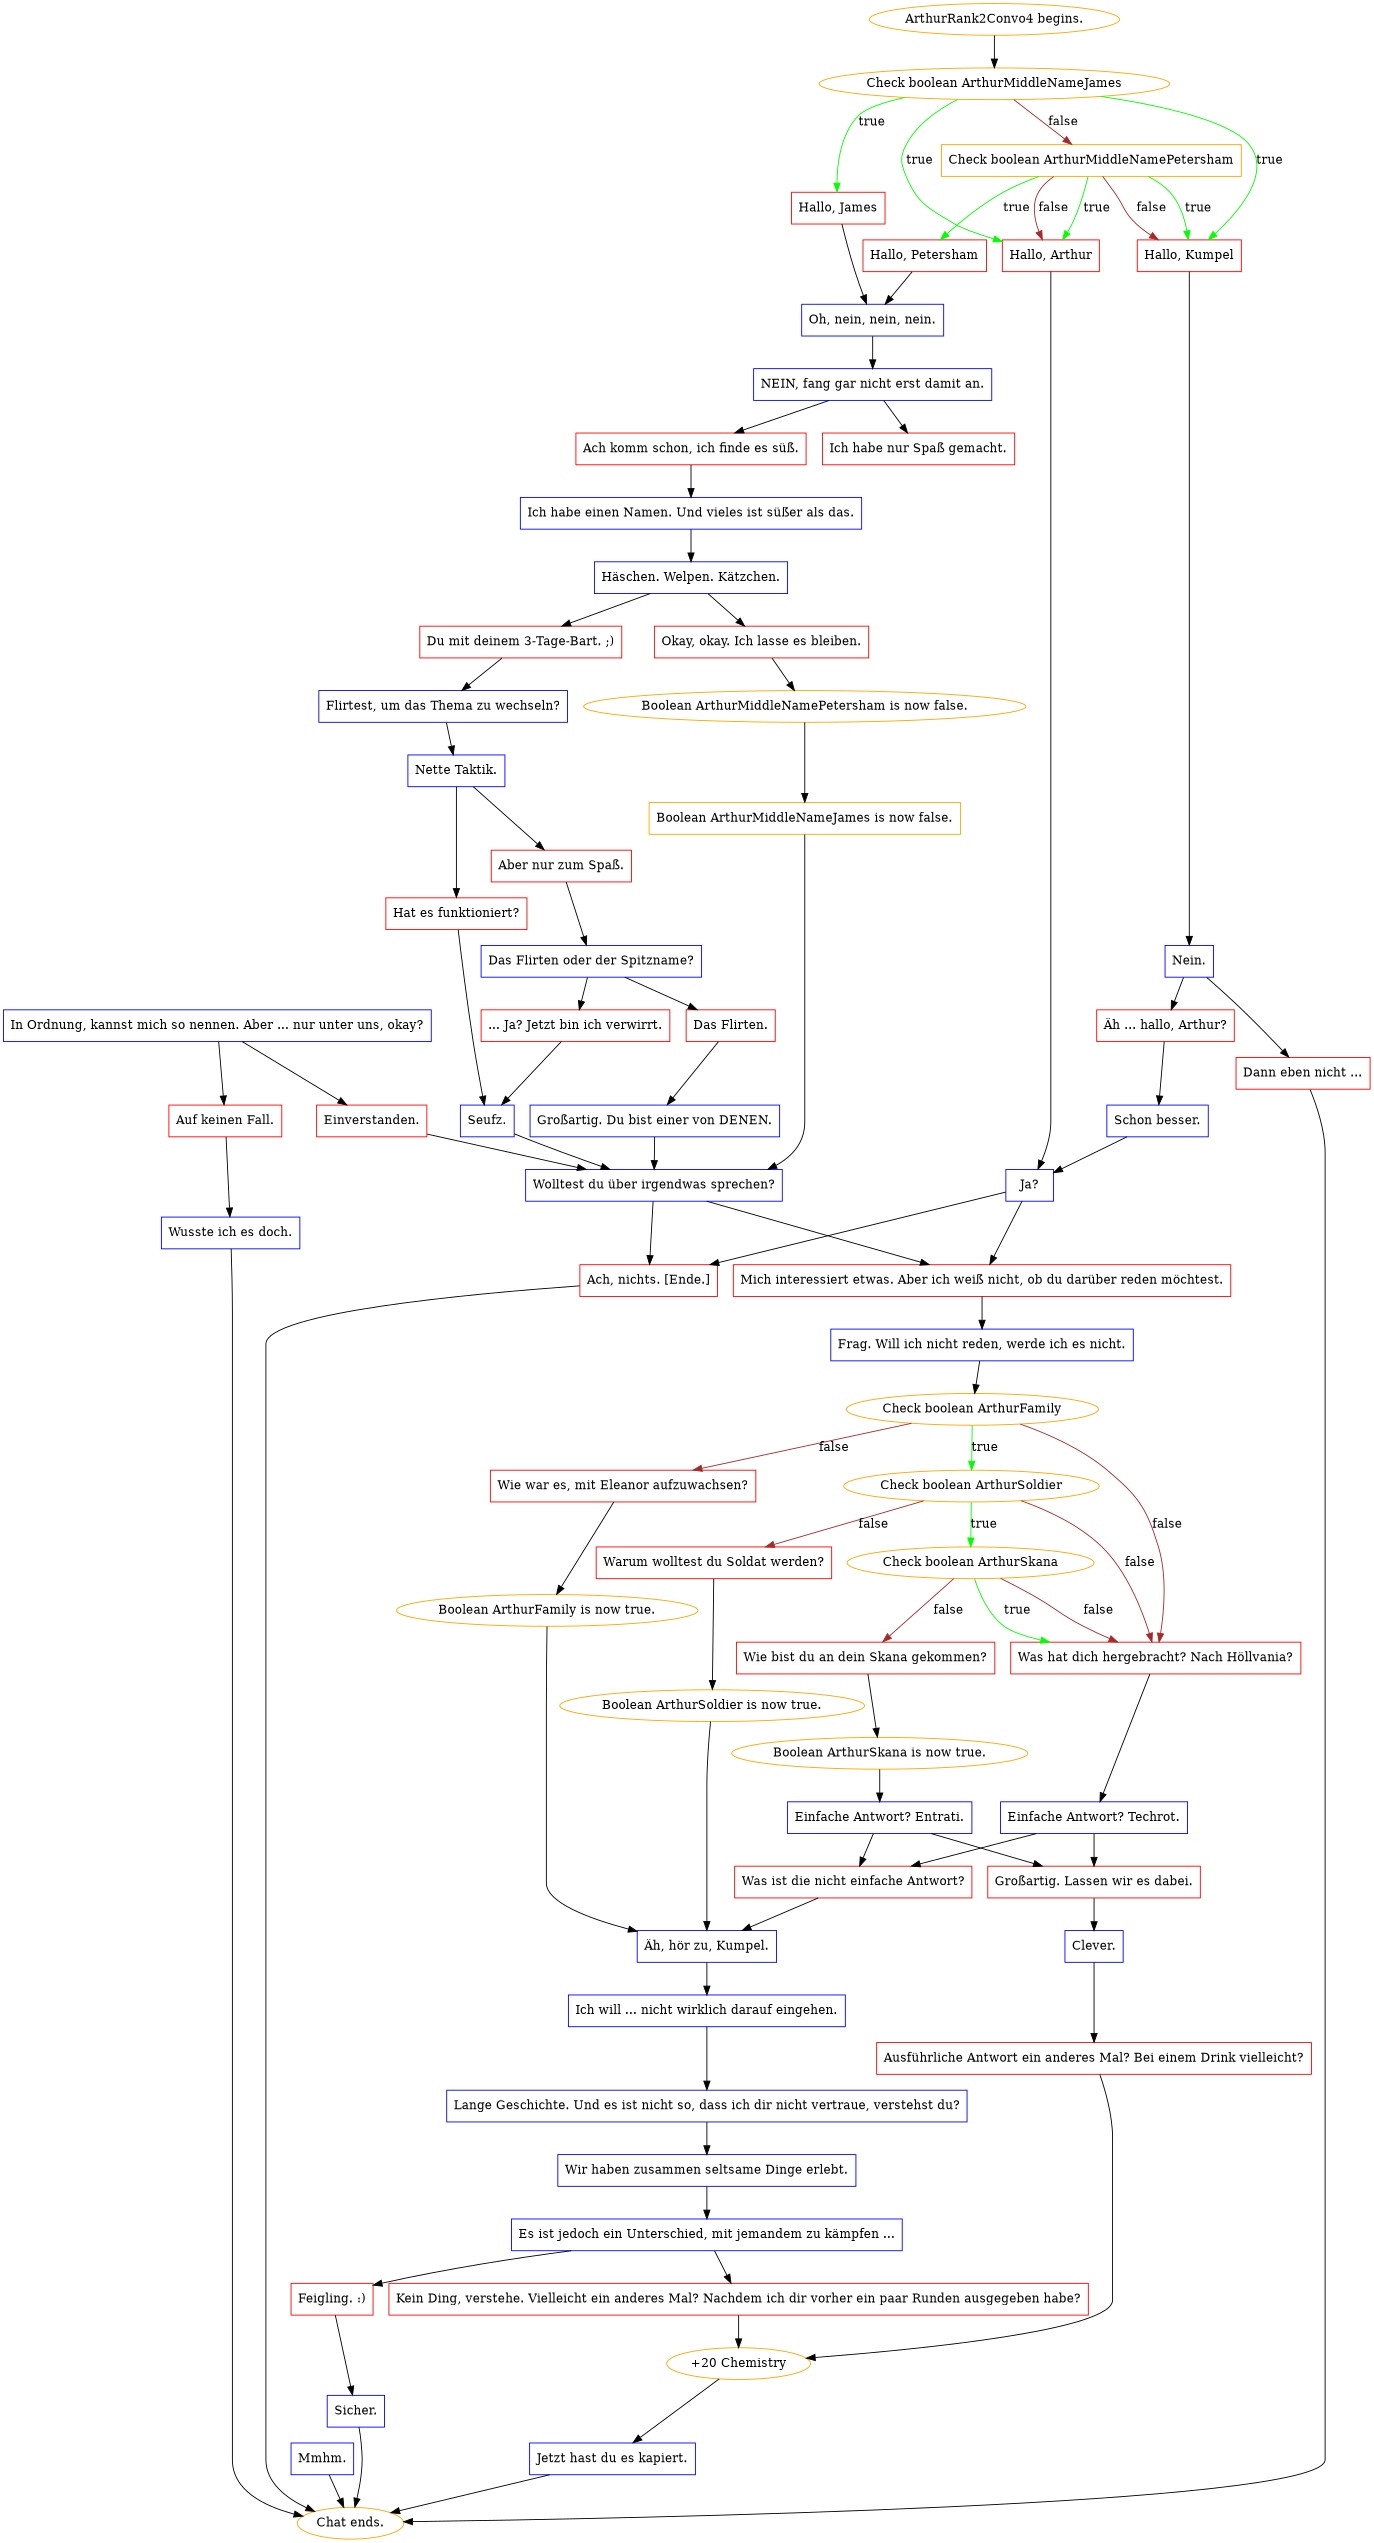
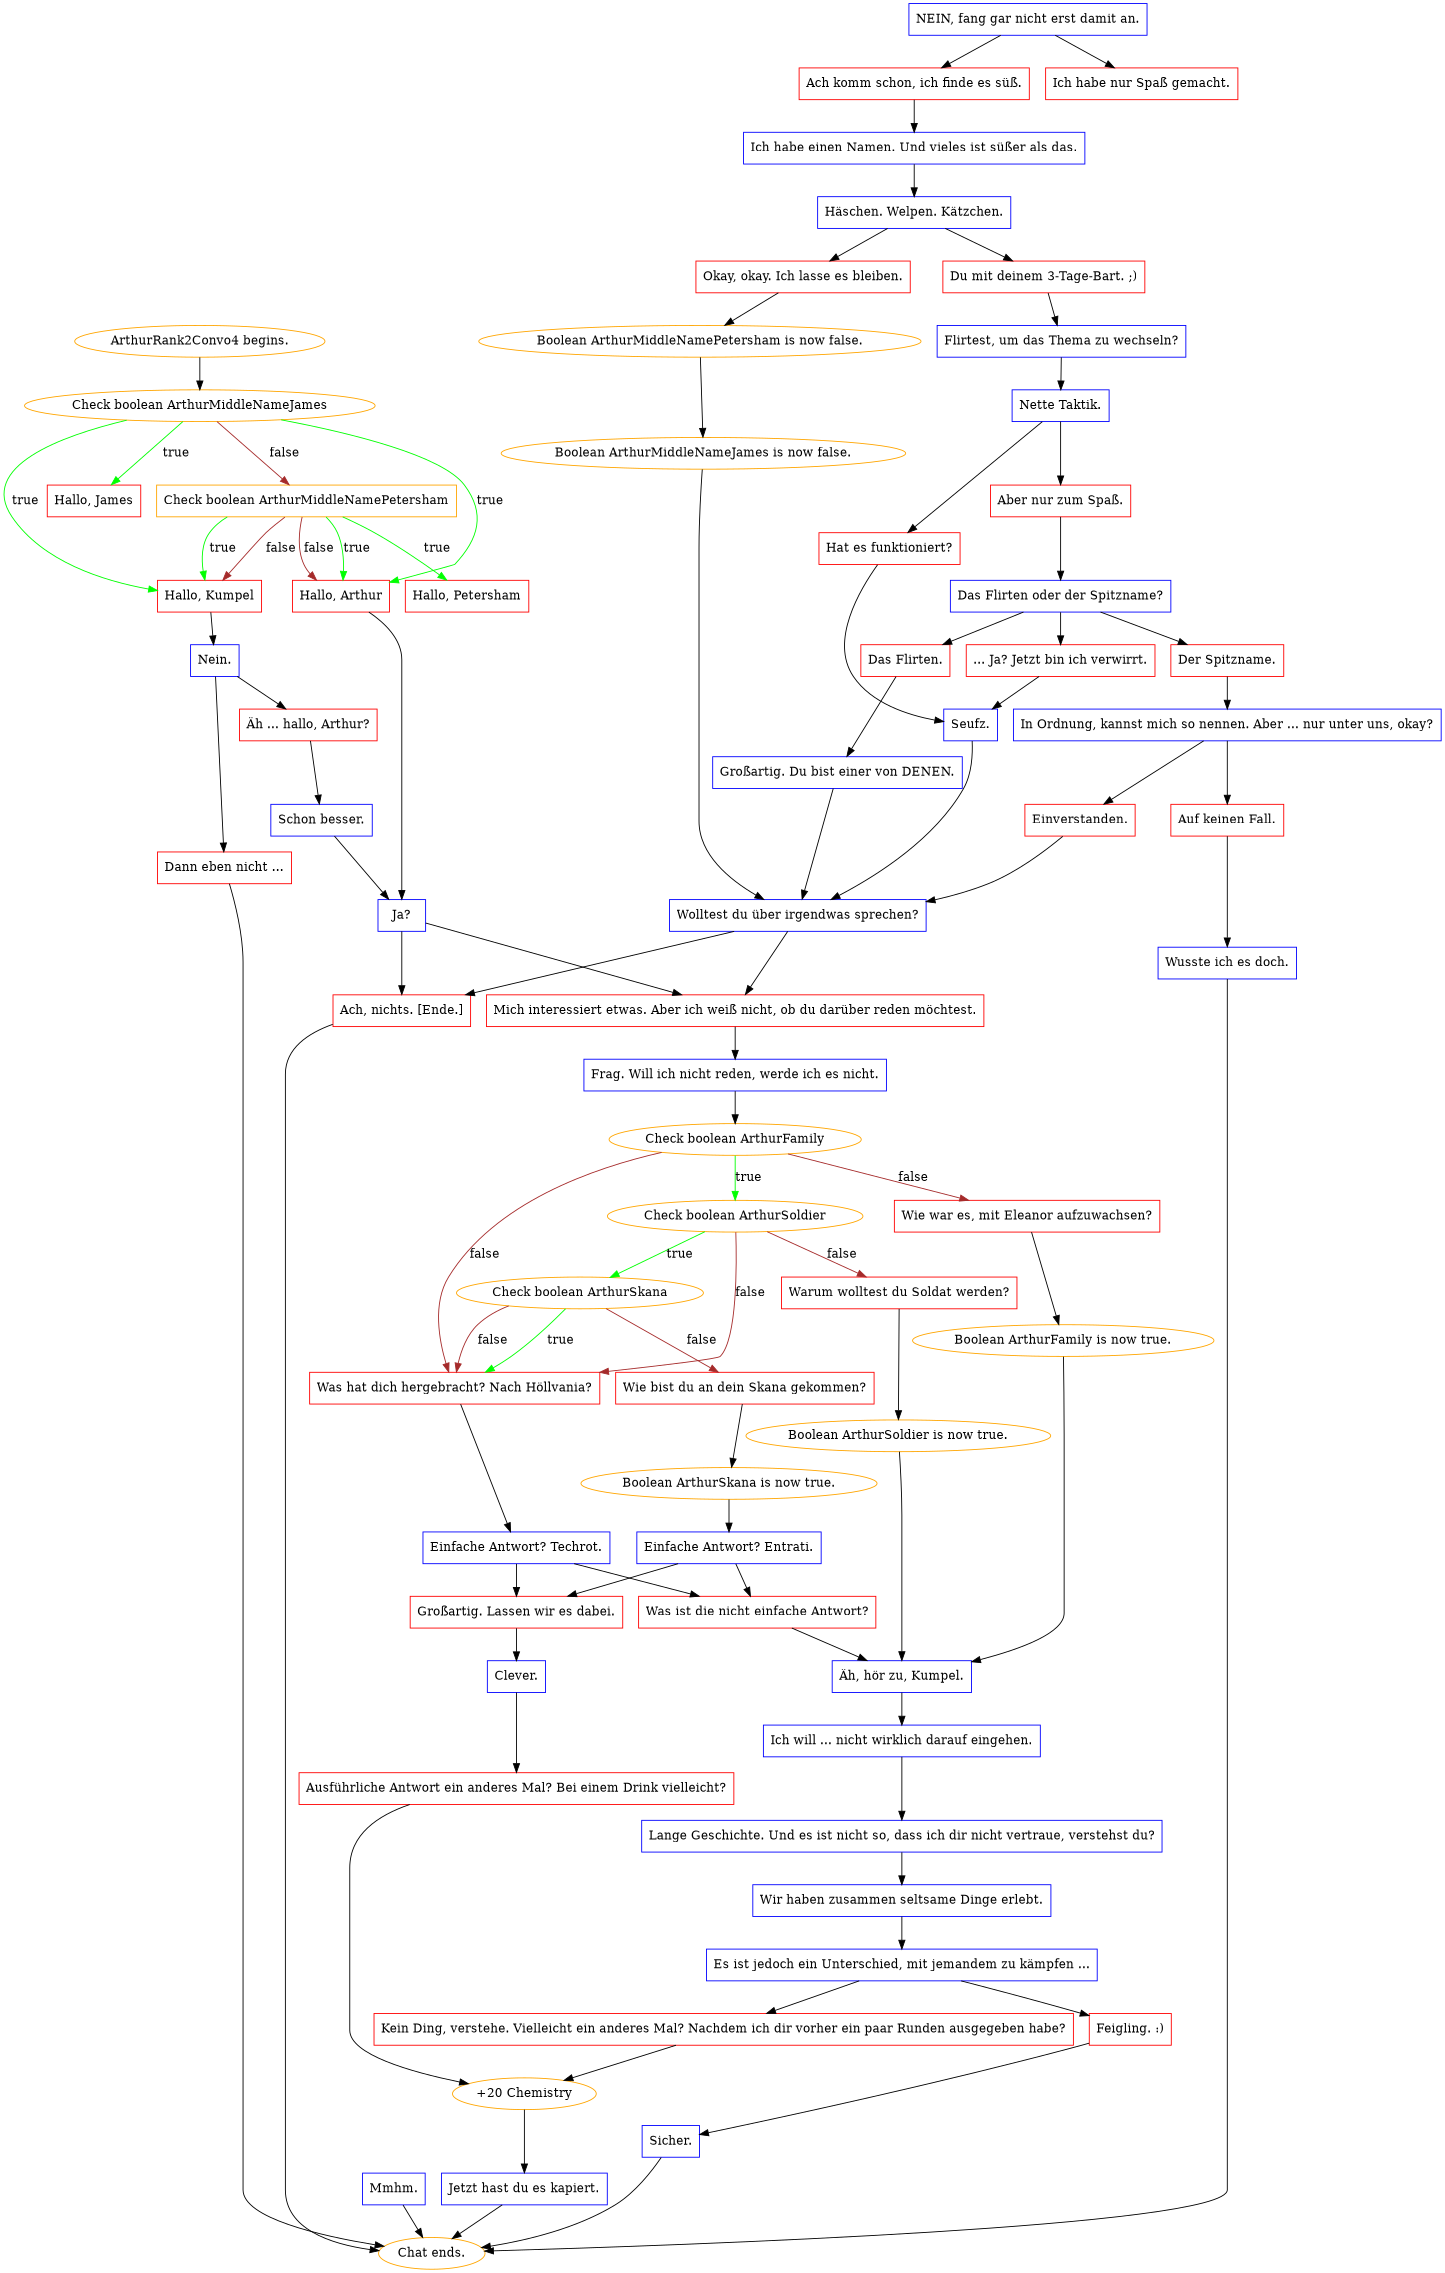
(873, 320) -> none
none -> (1227, 661)
(805, 818) -> (703, 453)
